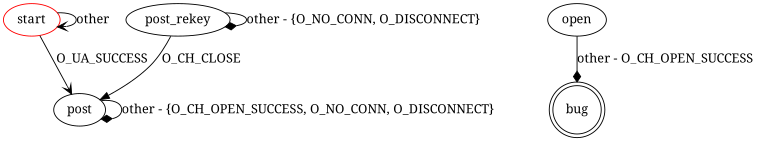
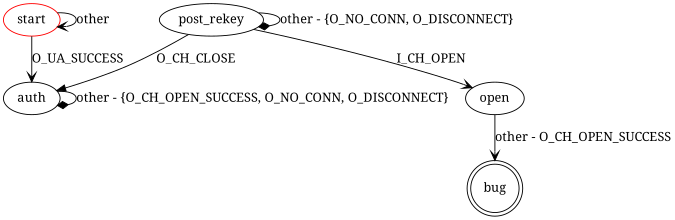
none -> (359, 54)
(577, 54) -> (495, 133)
(80, 110) -> (32, 98)
